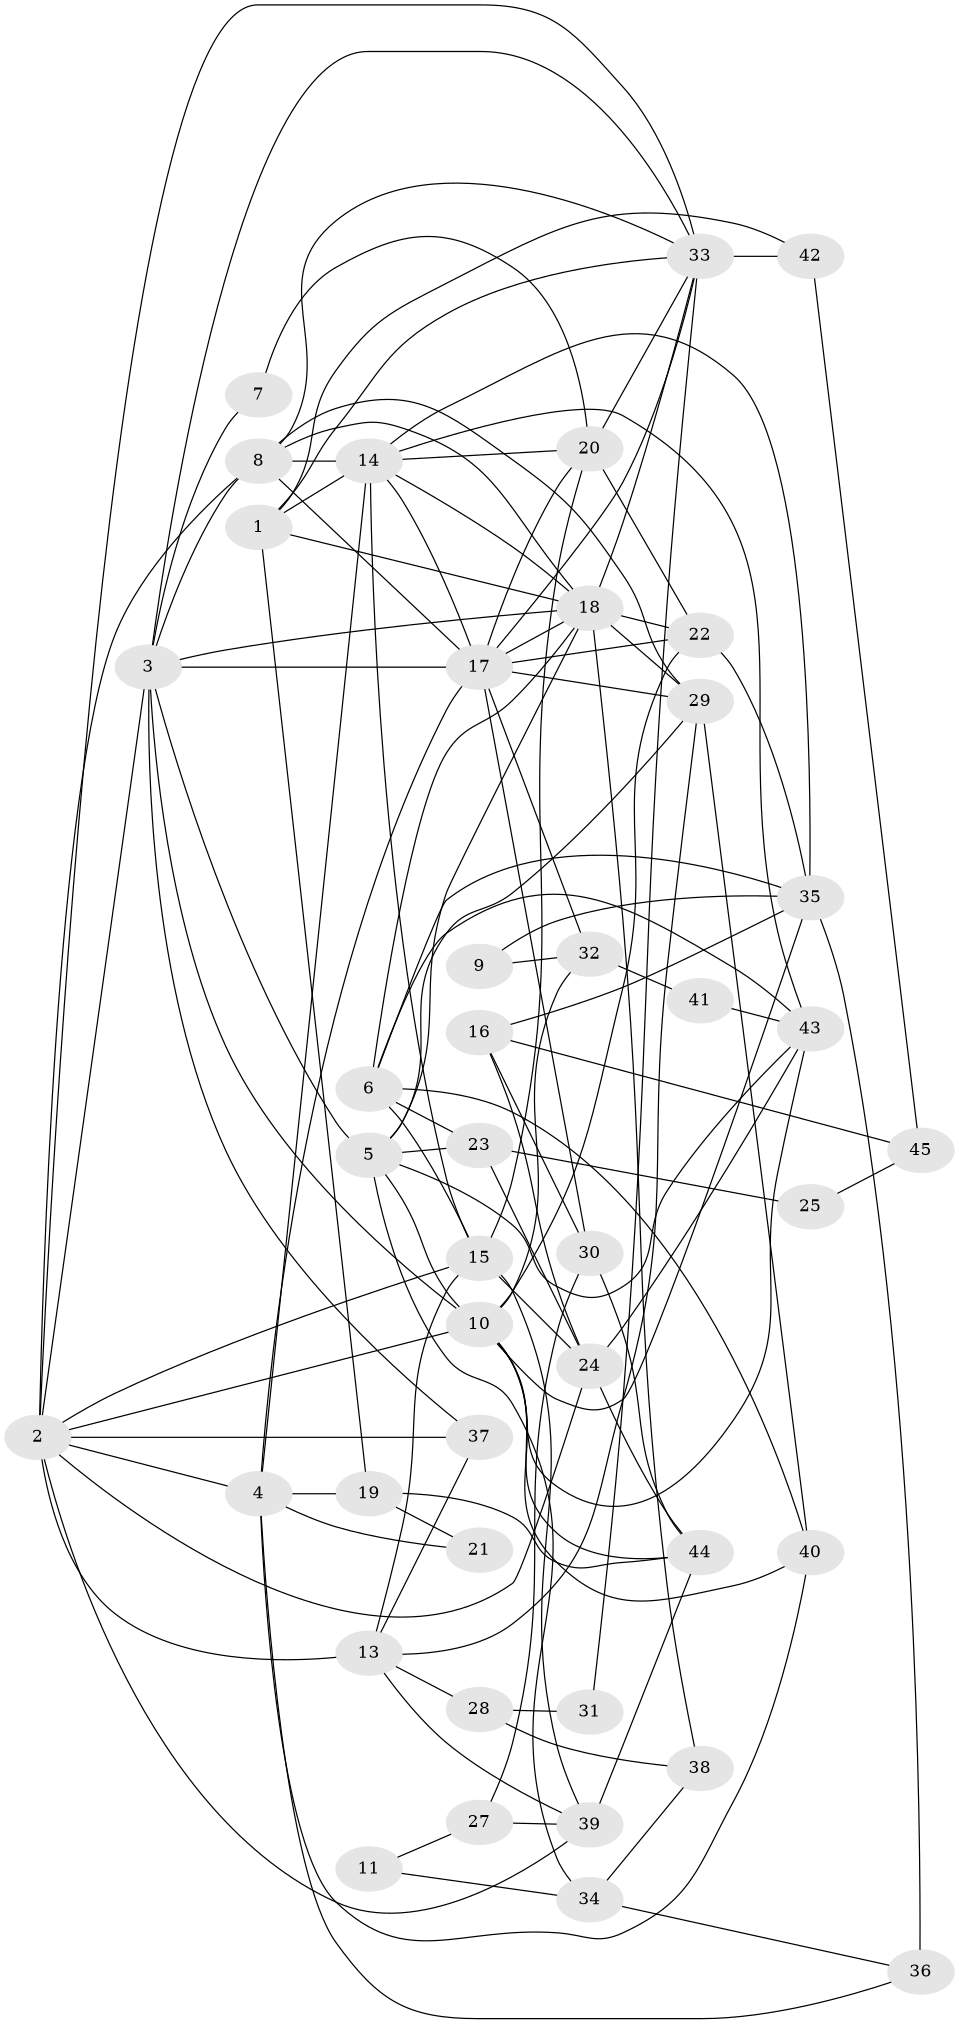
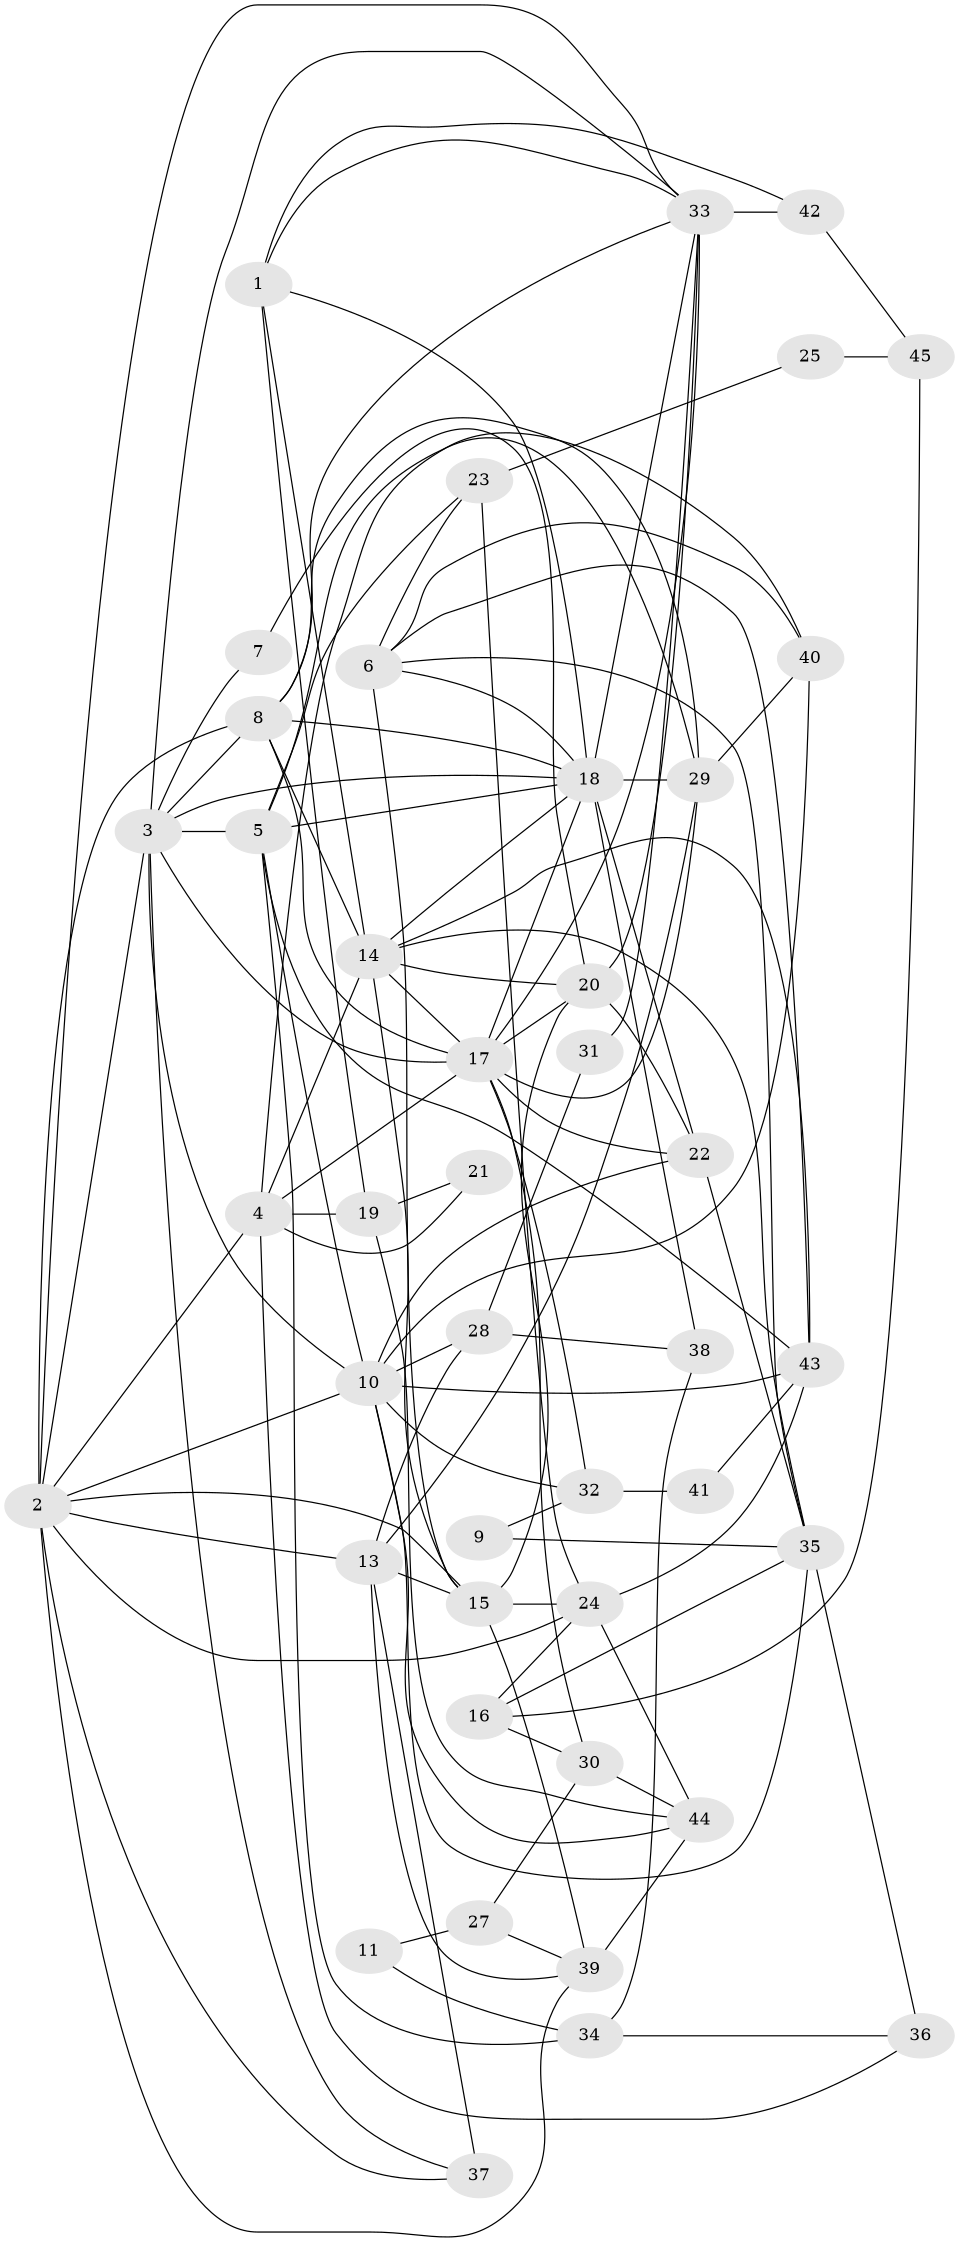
none -> (424, 1358)
